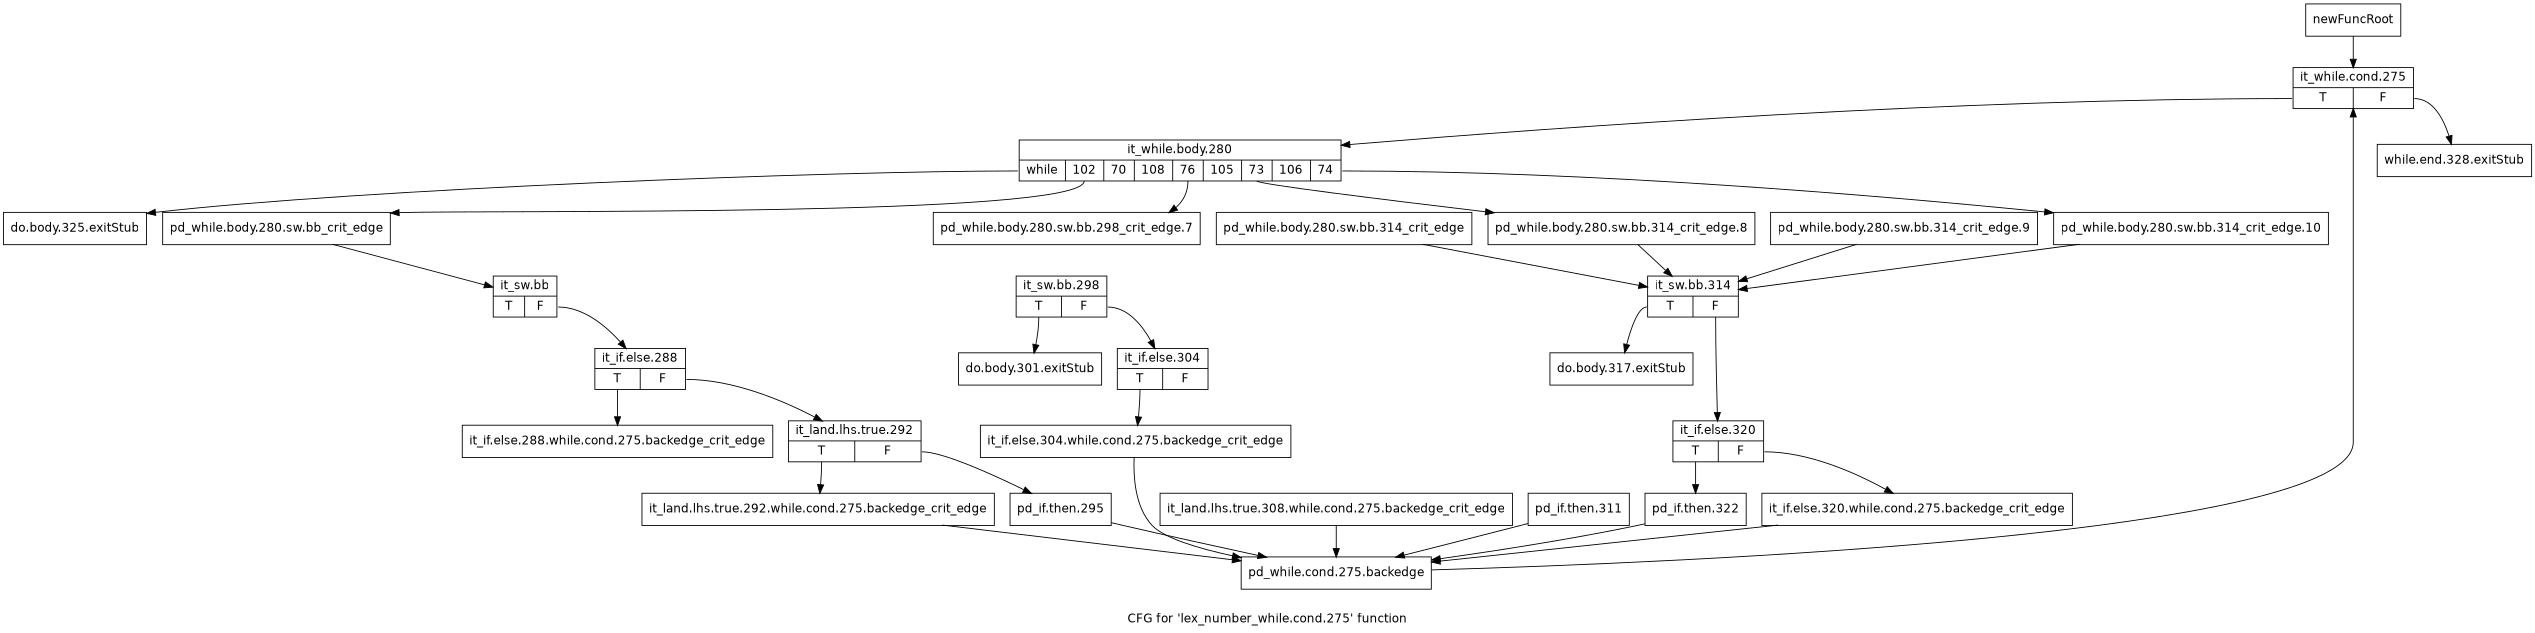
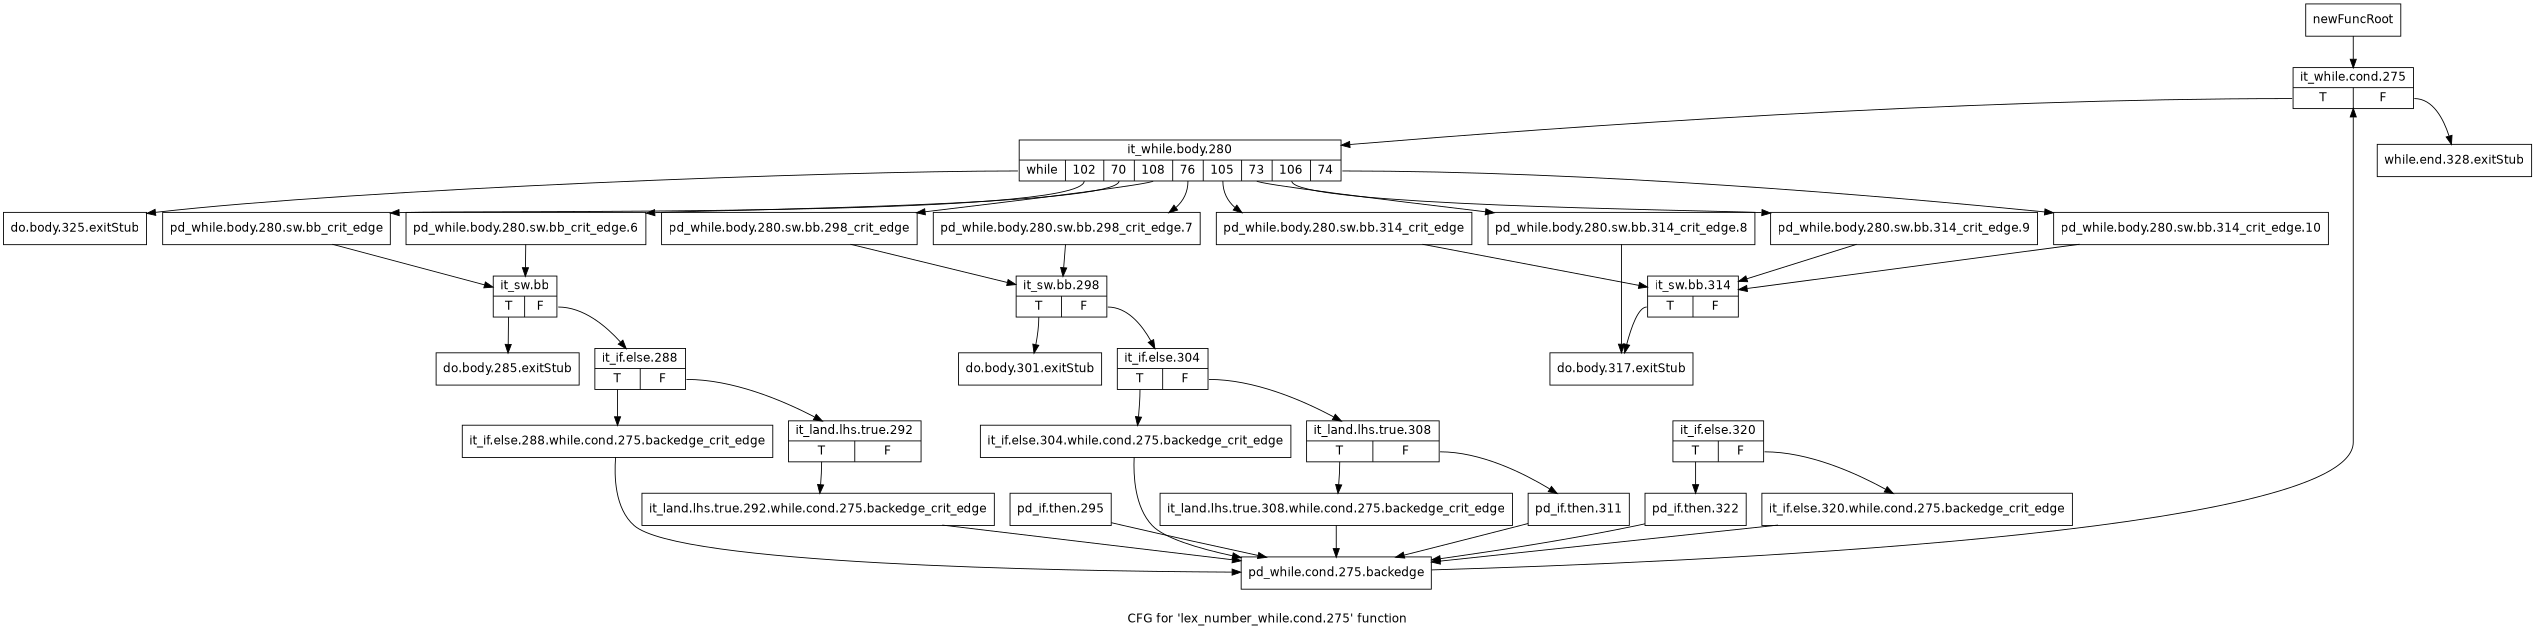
none -> (1226, 196)
none -> (1525, 206)
none -> (526, 229)
none -> (789, 229)
none -> (1065, 256)
(1652, 257) -> (1621, 294)
(1716, 365) -> none
none -> (508, 369)
none -> (1373, 441)
(974, 467) -> none
none -> (894, 563)
